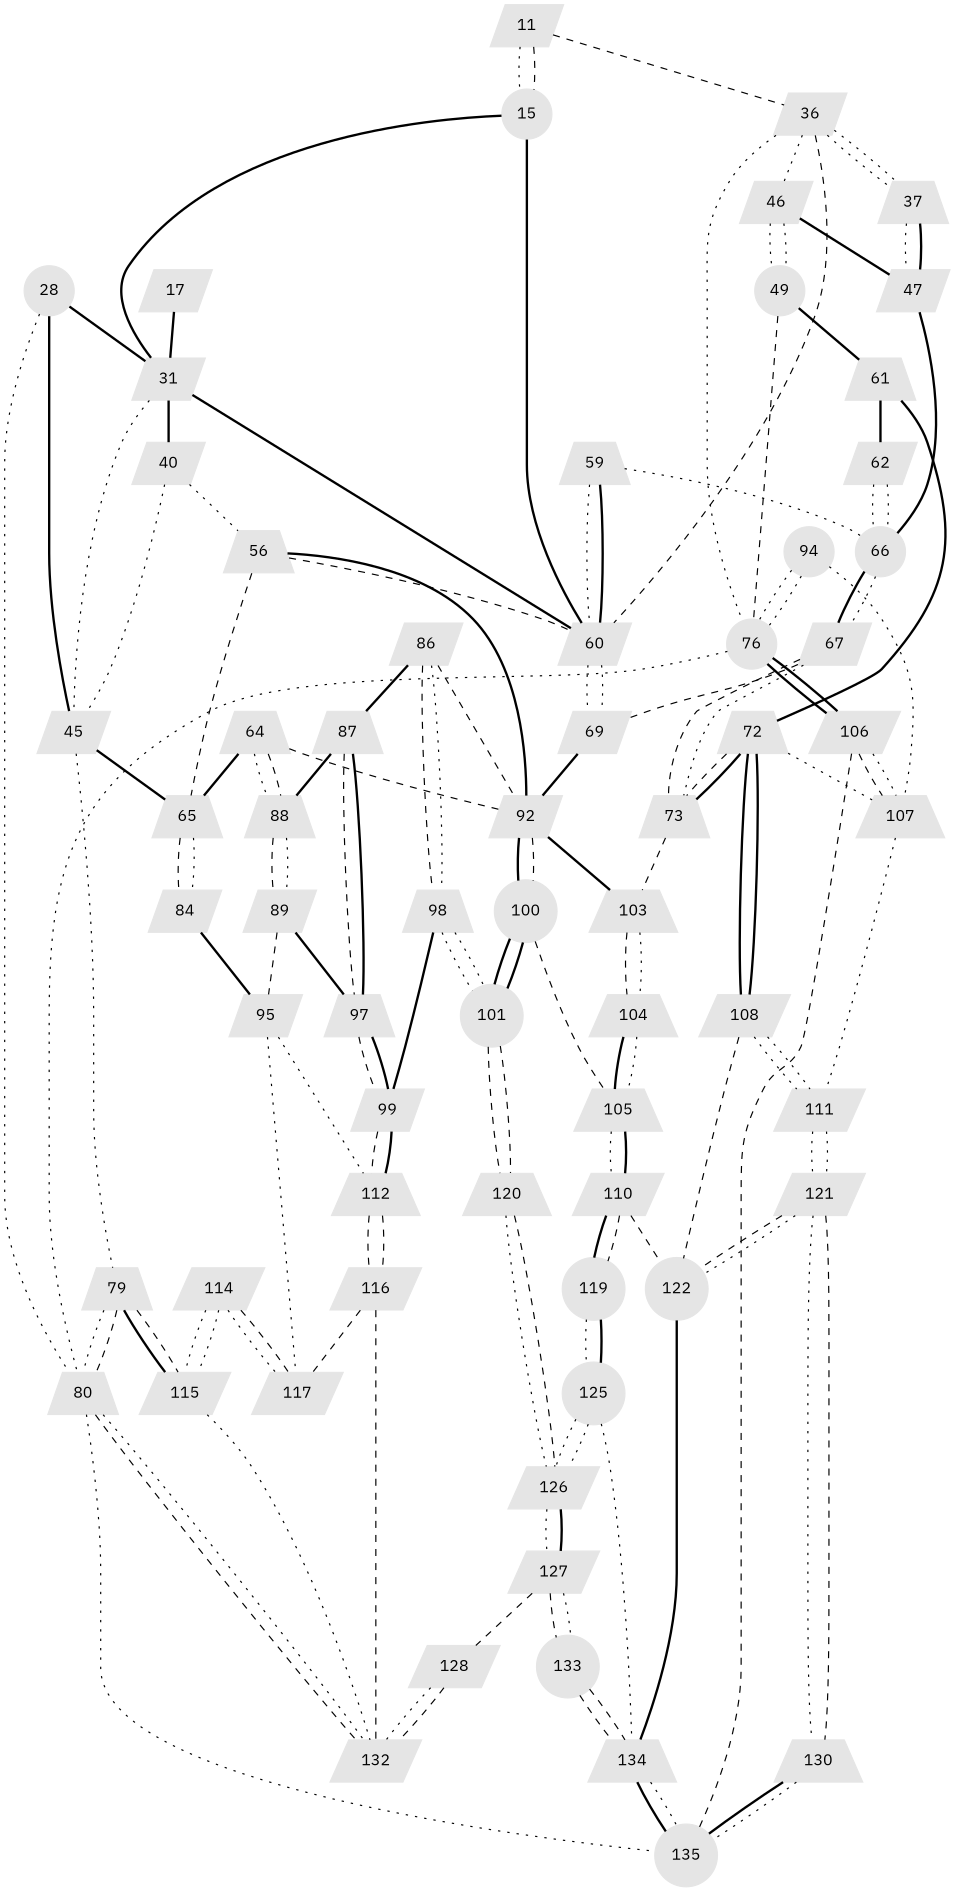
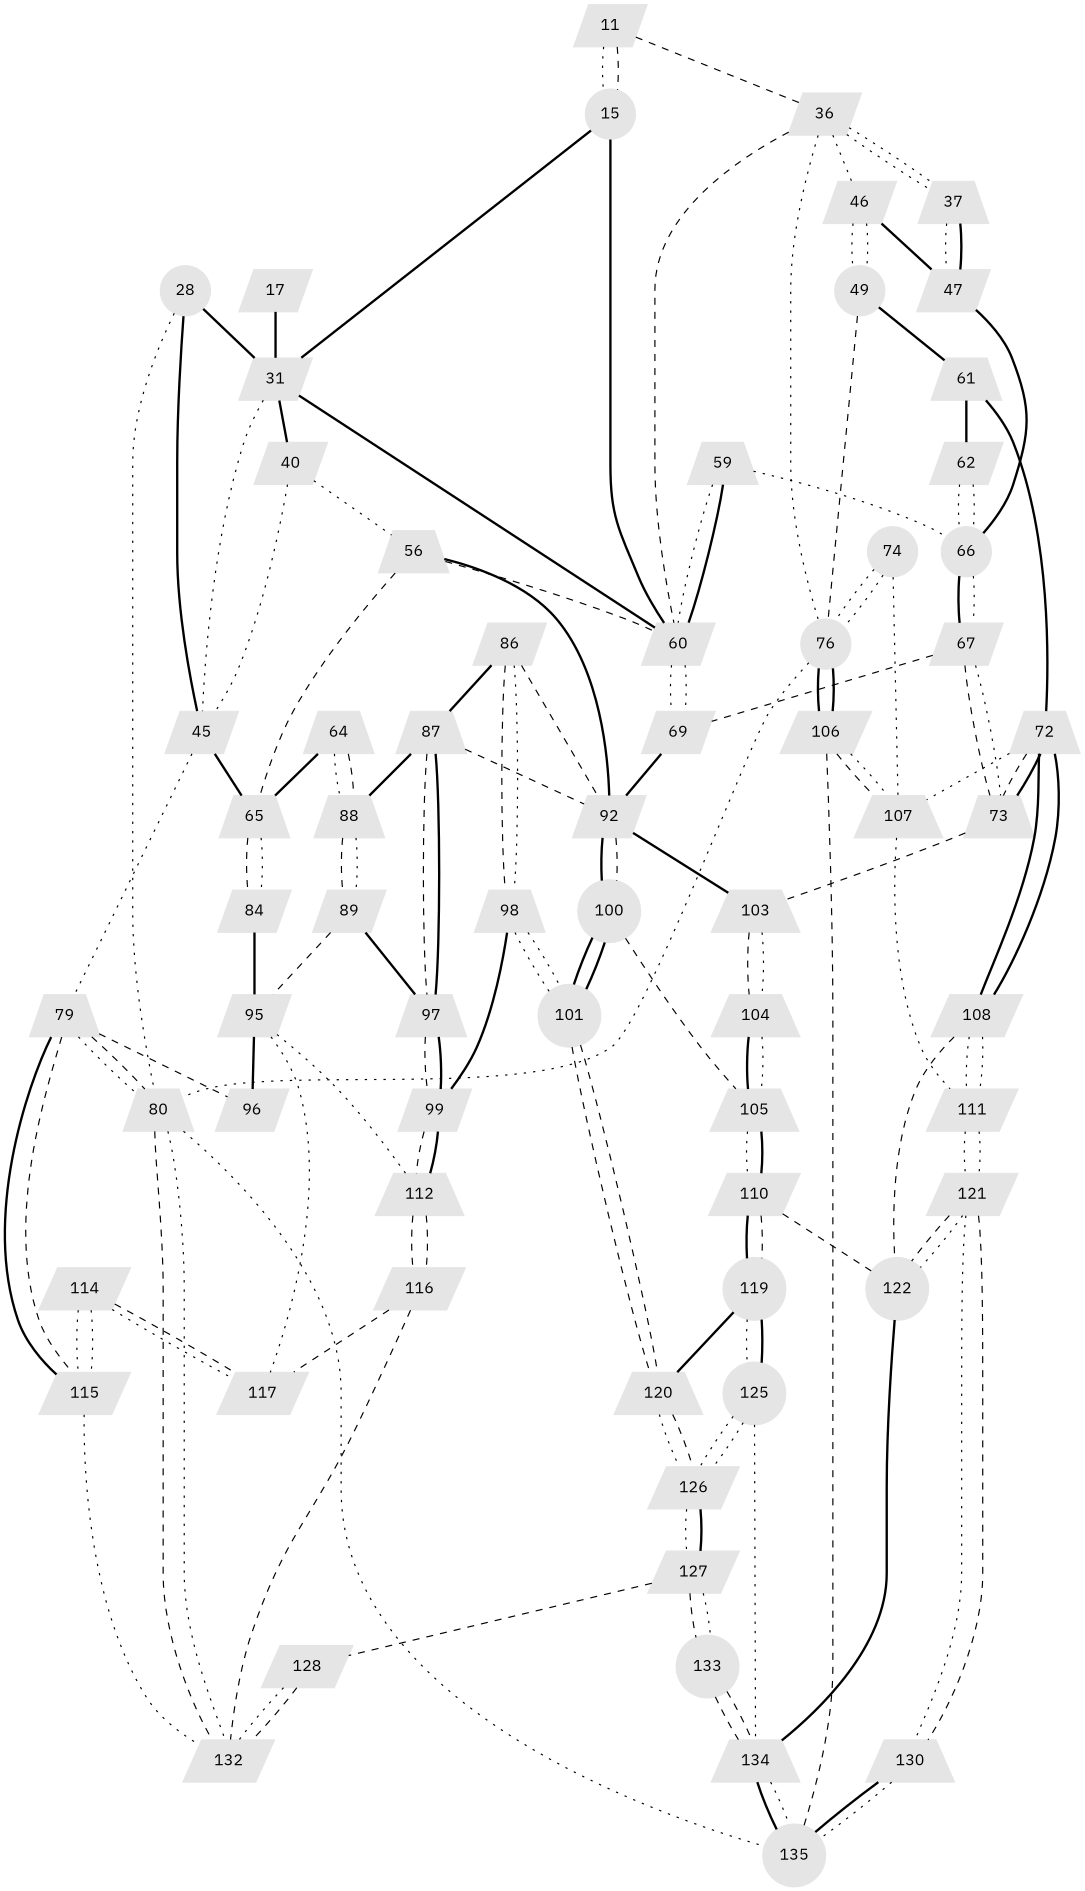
(809, 552) -> (893, 552)
(393, 782) -> (528, 778)
none -> (252, 1110)
none -> (705, 1342)
